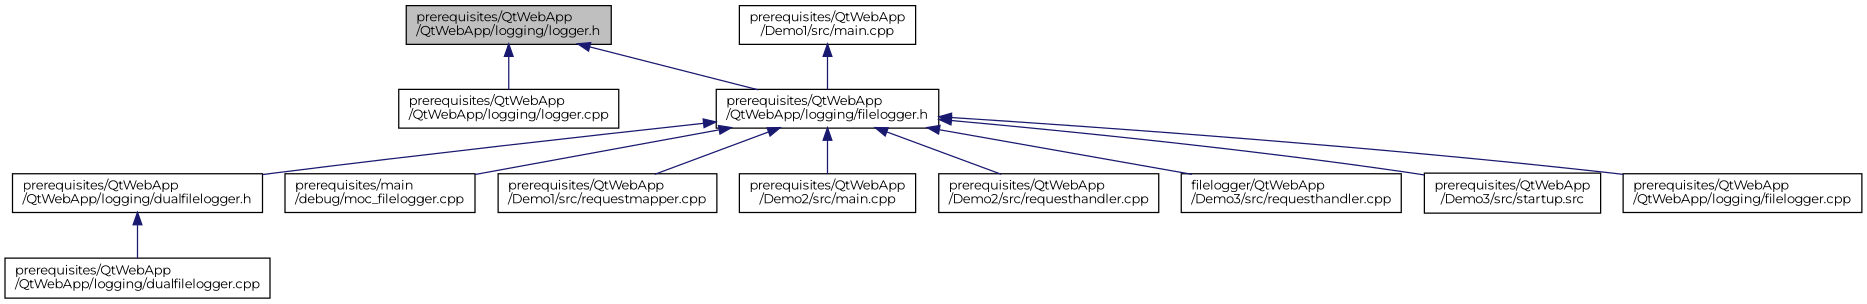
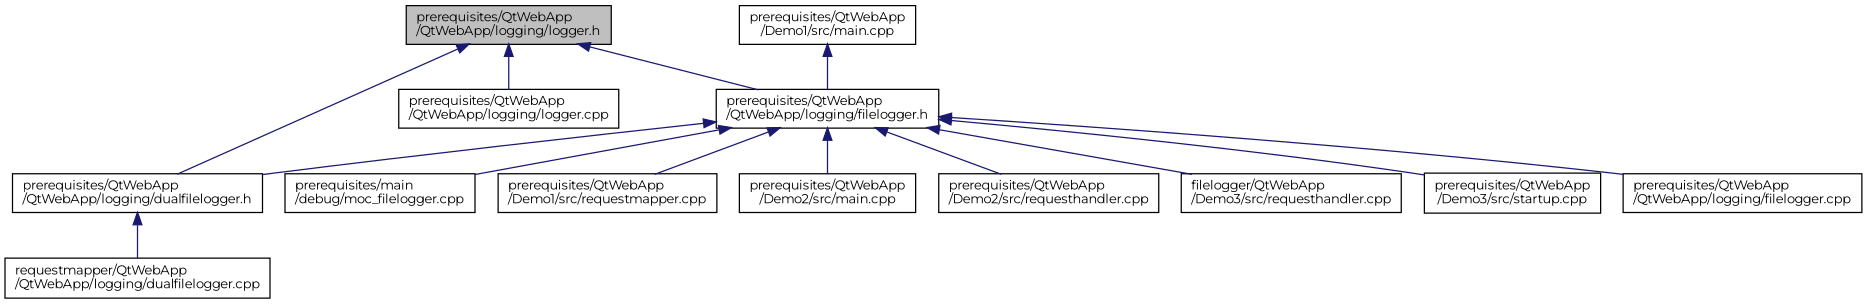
none -> (317, 112)
(1512, 193) -> (1512, 193)
(138, 278) -> (138, 278)
